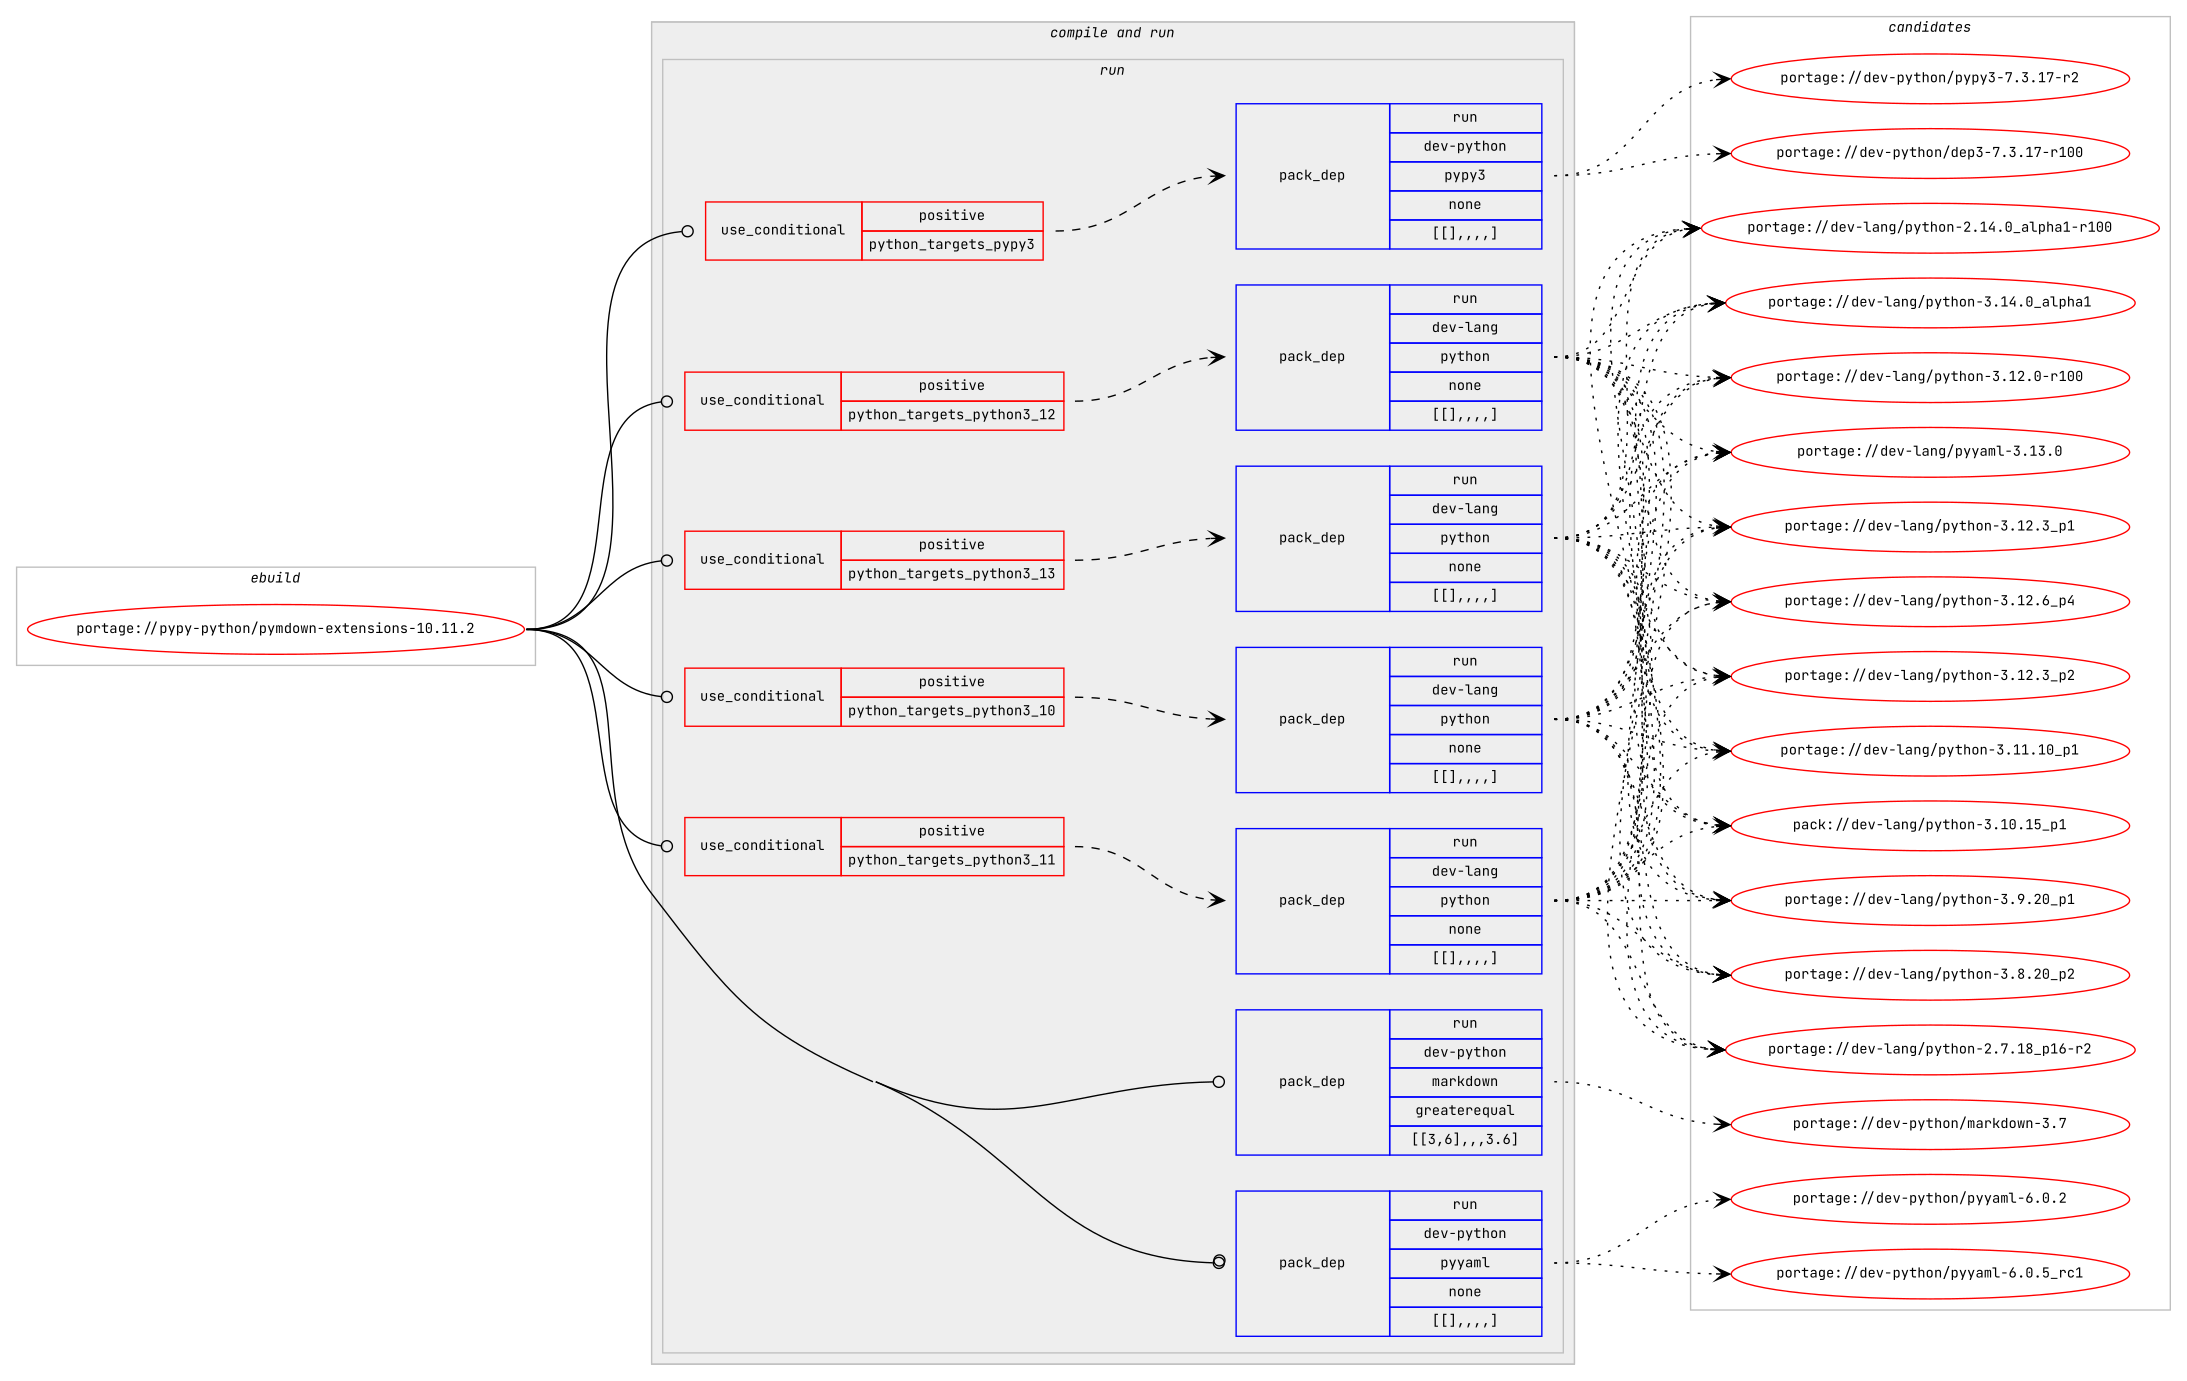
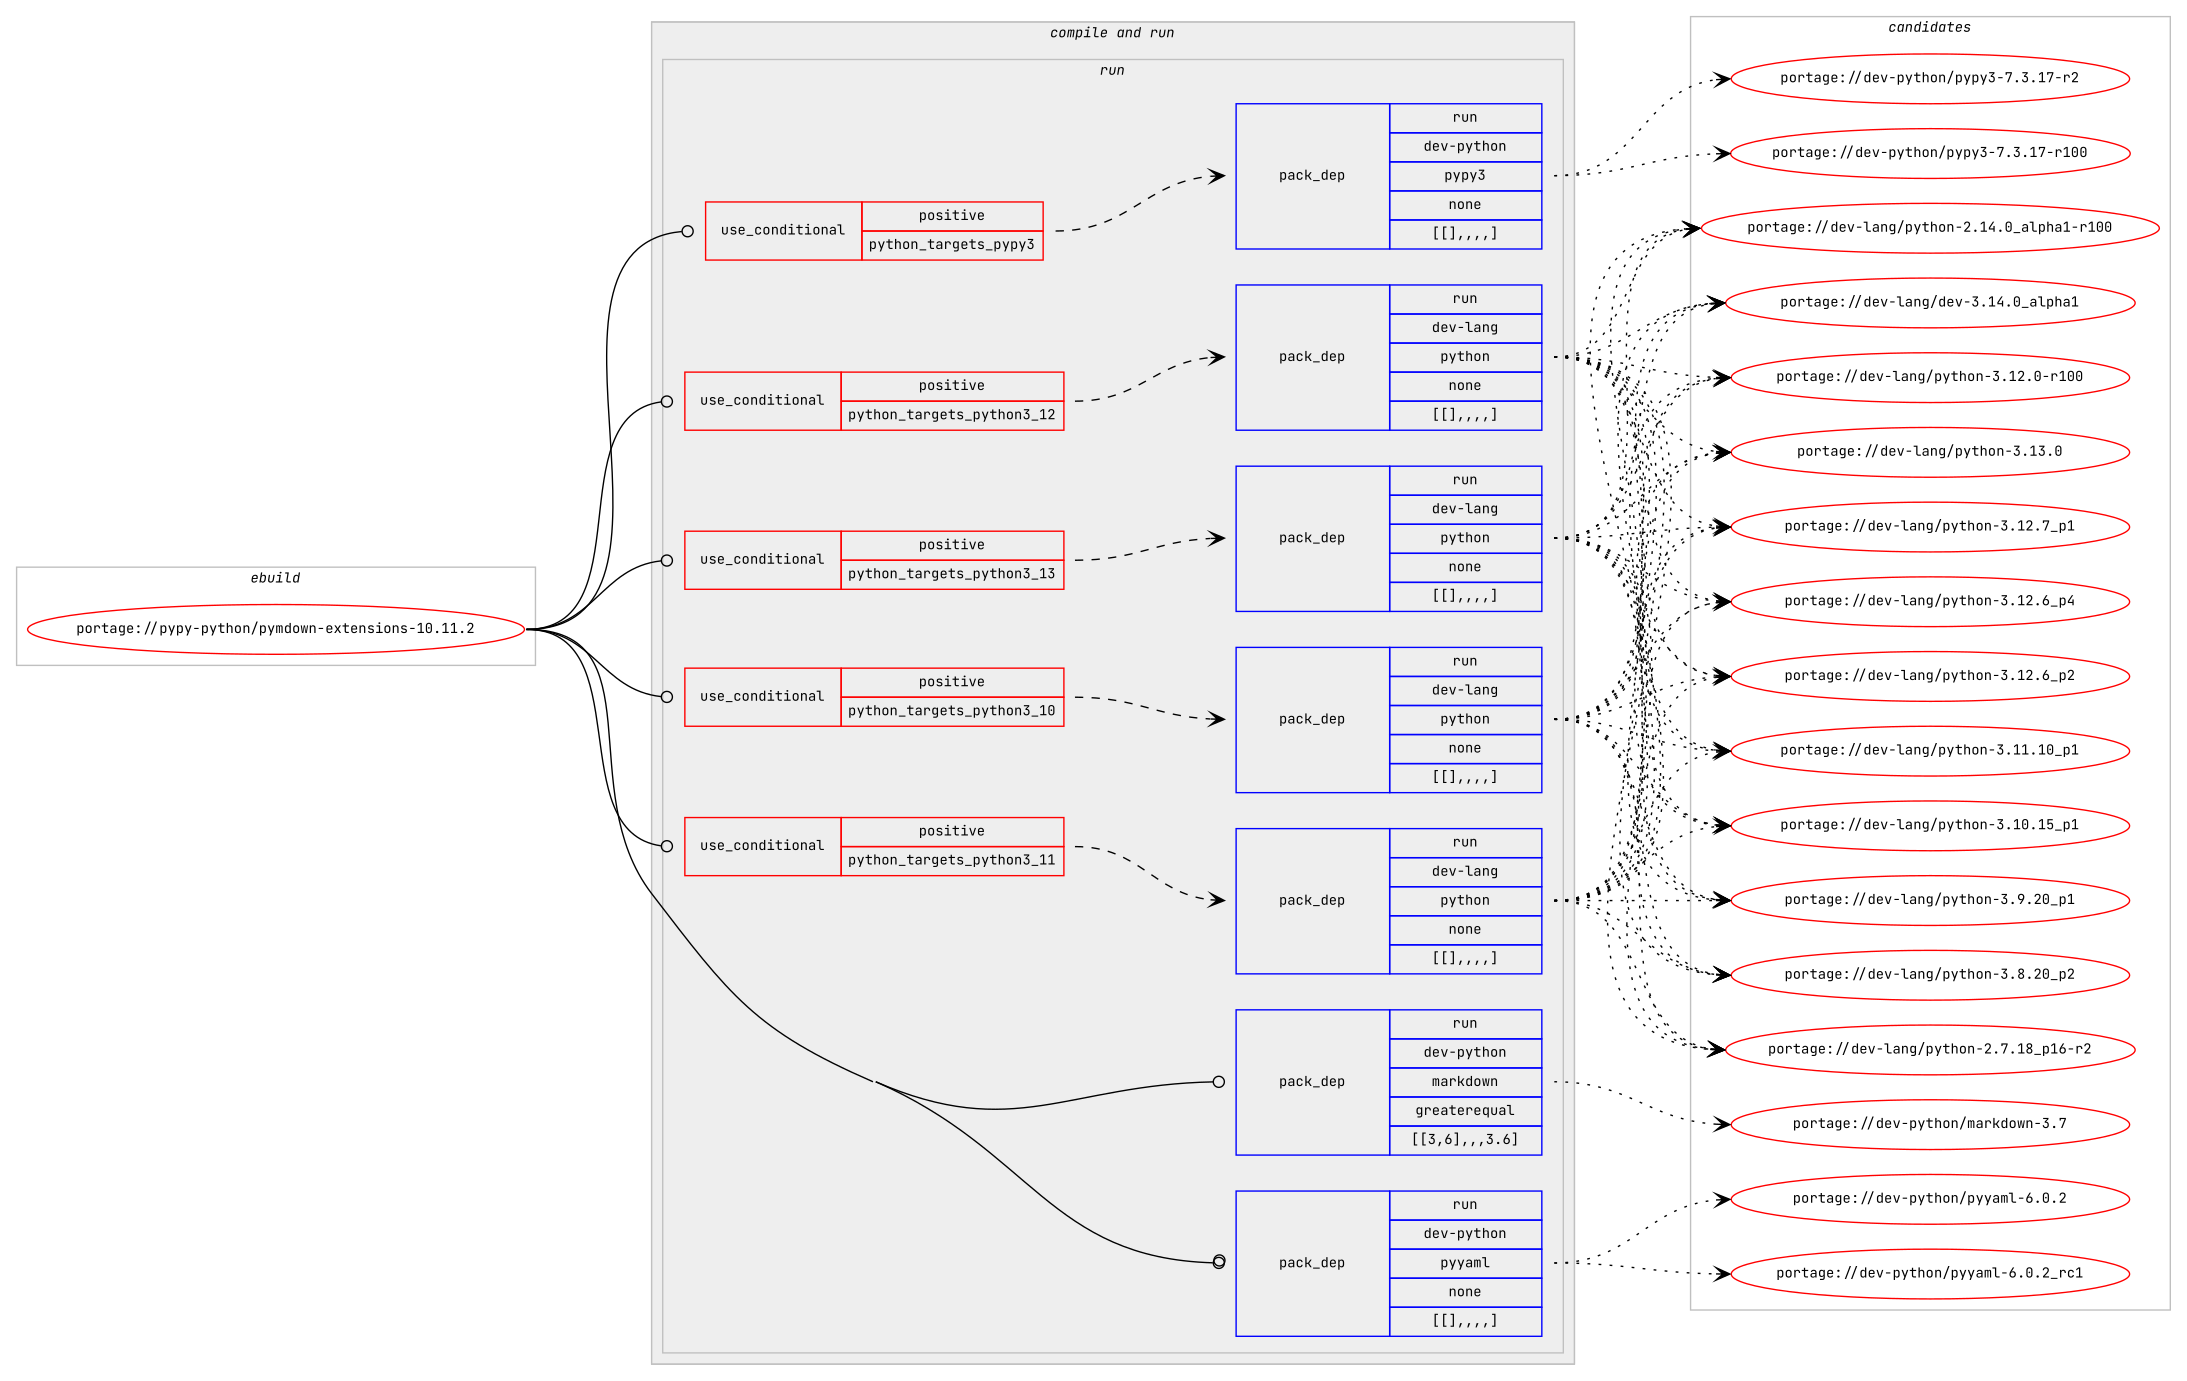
(1930, 154) -> (1930, 154)
(1930, 303) -> (1930, 303)
(1930, 452) -> (1930, 452)
(1930, 527) -> (1930, 527)
(1930, 676) -> (1930, 676)
(1930, 826) -> (1930, 826)
(1930, 1274) -> (1930, 1274)
